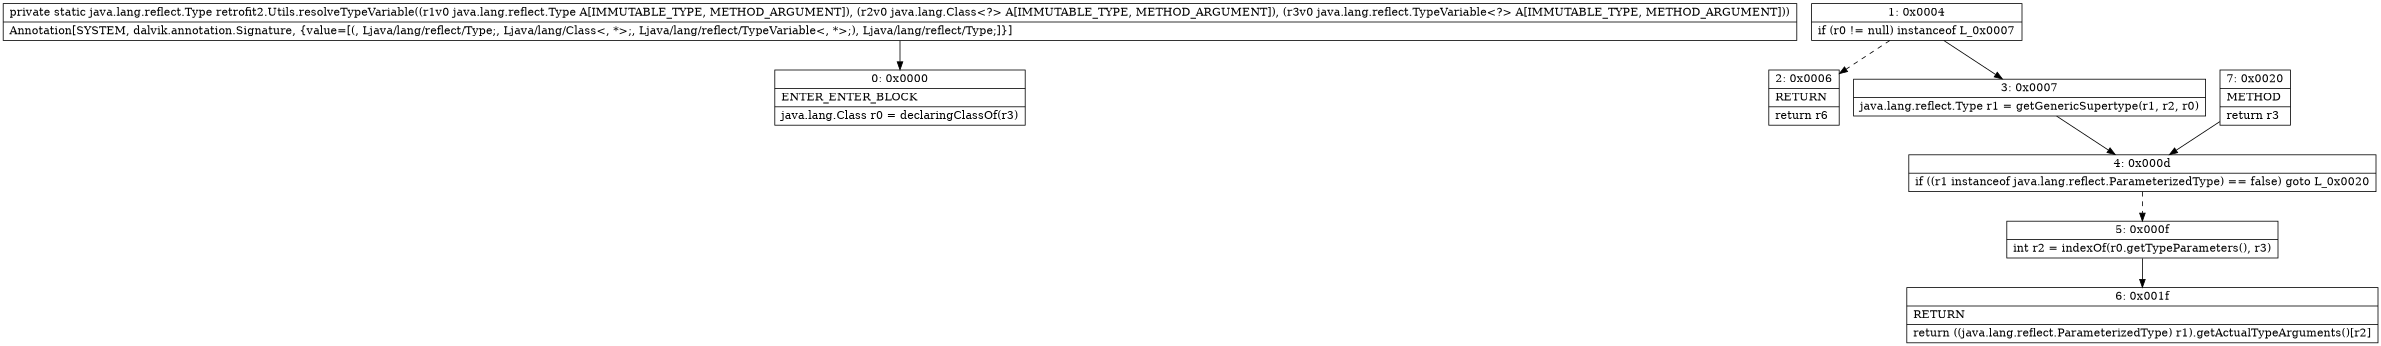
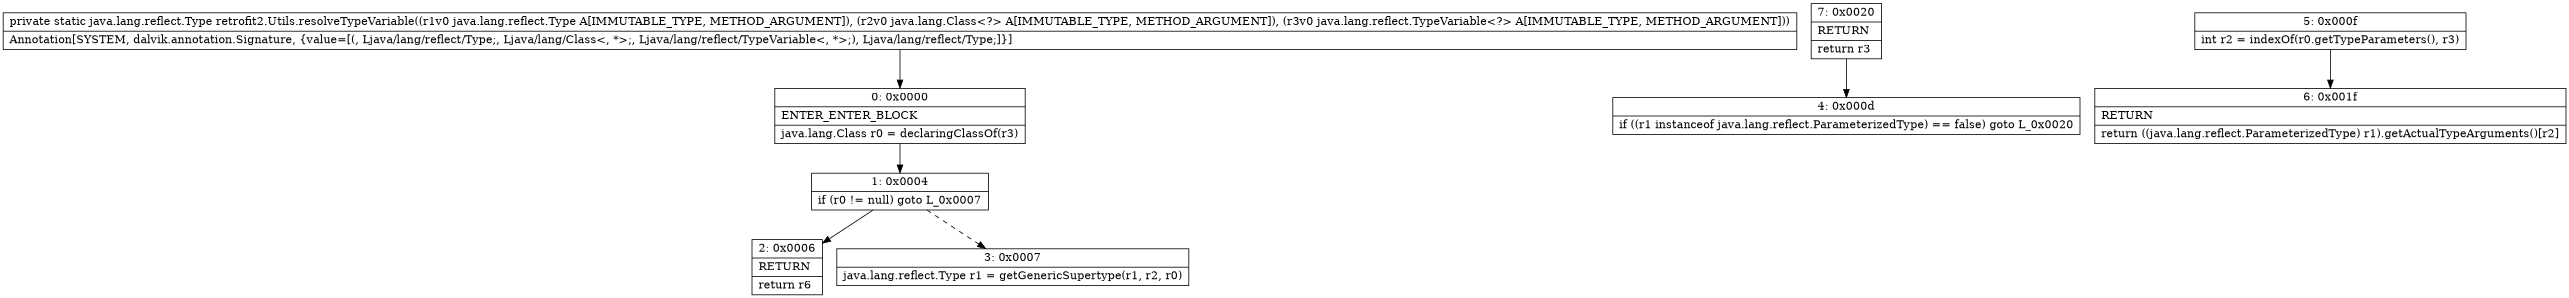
(1917, 31) -> (900, 200)
(1868, 55) -> (851, 224)
(1970, 57) -> (953, 227)
(2254, 97) -> (1844, 31)
(2082, 133) -> none
none -> (900, 154)
(2142, 202) -> none
